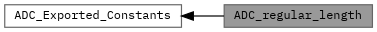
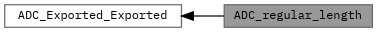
(93, 16) -> (93, 16)
